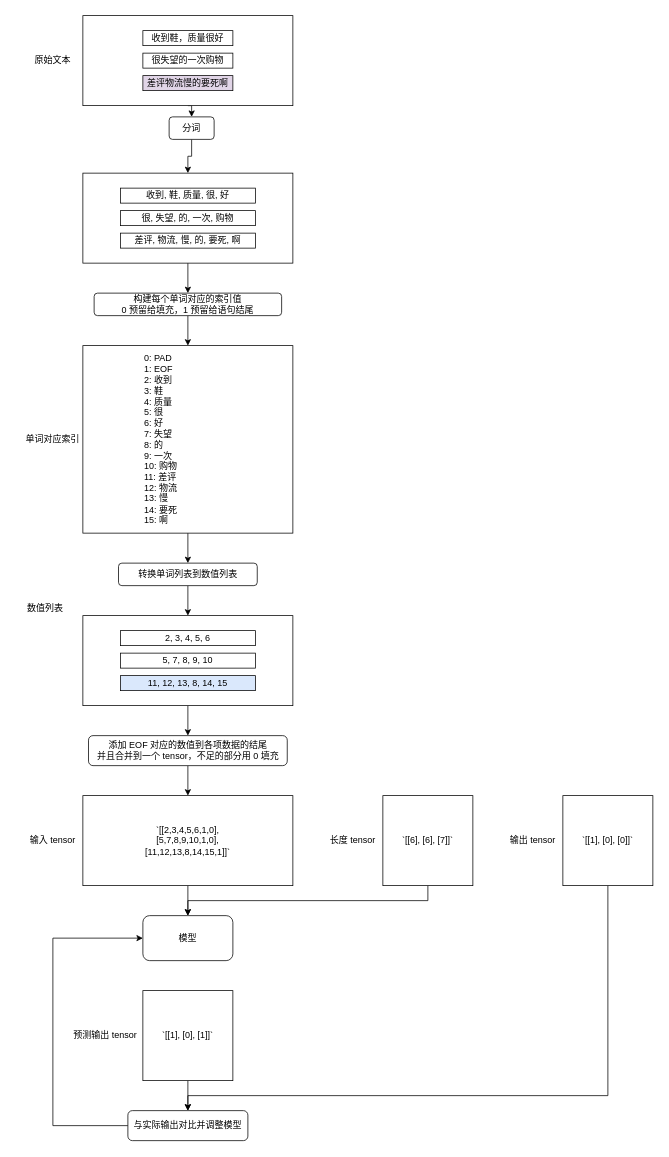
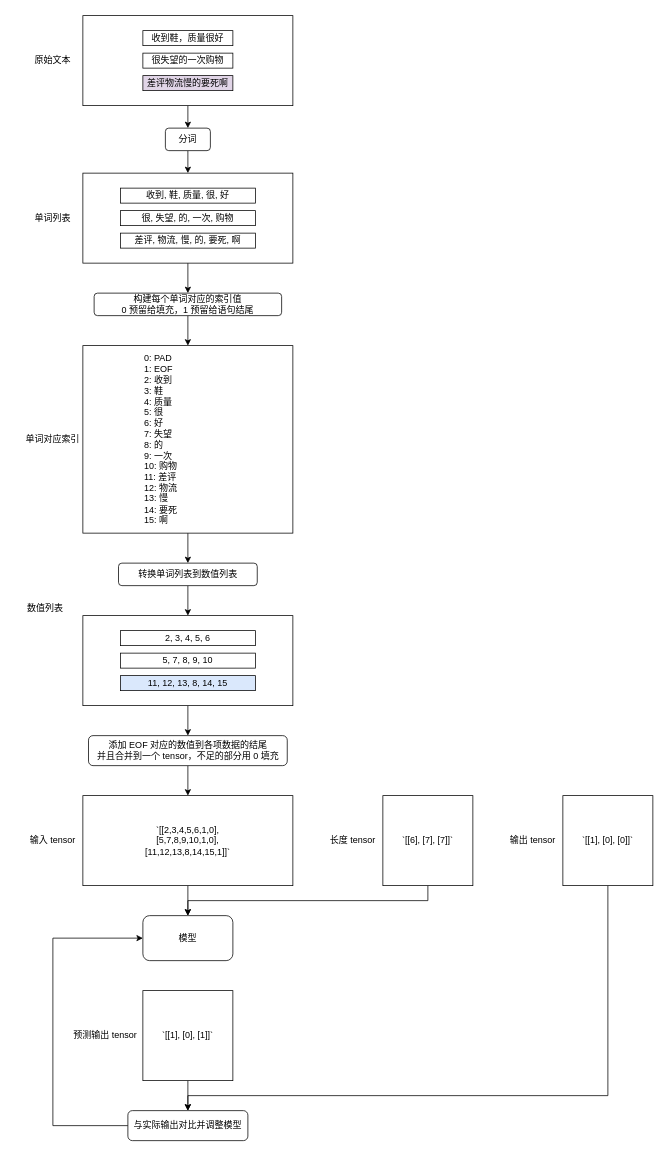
(192, 128) -> (188, 139)
none -> (53, 218)
(428, 840) -> (428, 840)
